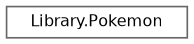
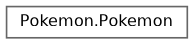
(97, 22) -> (97, 22)
